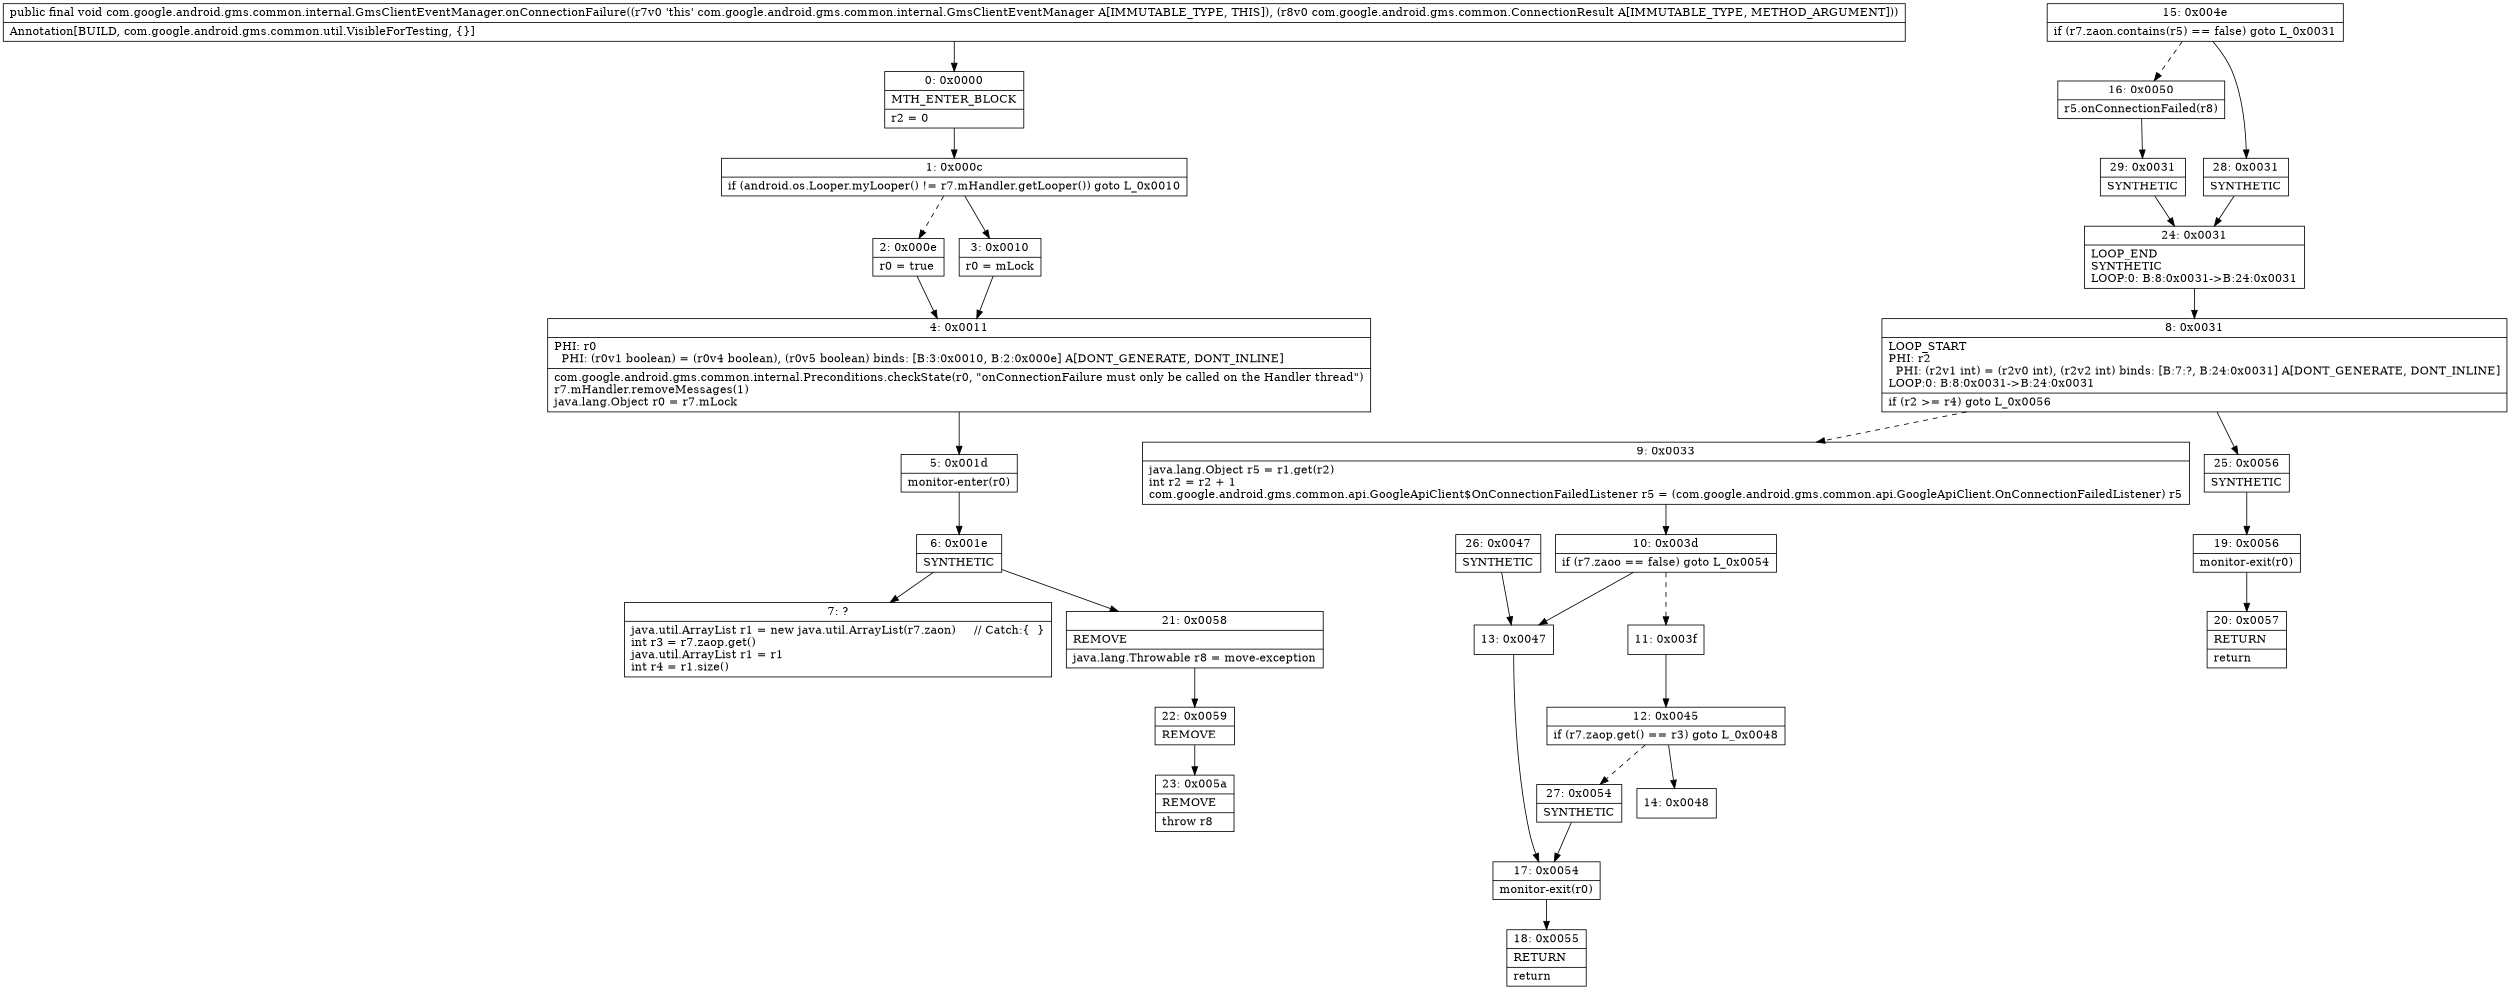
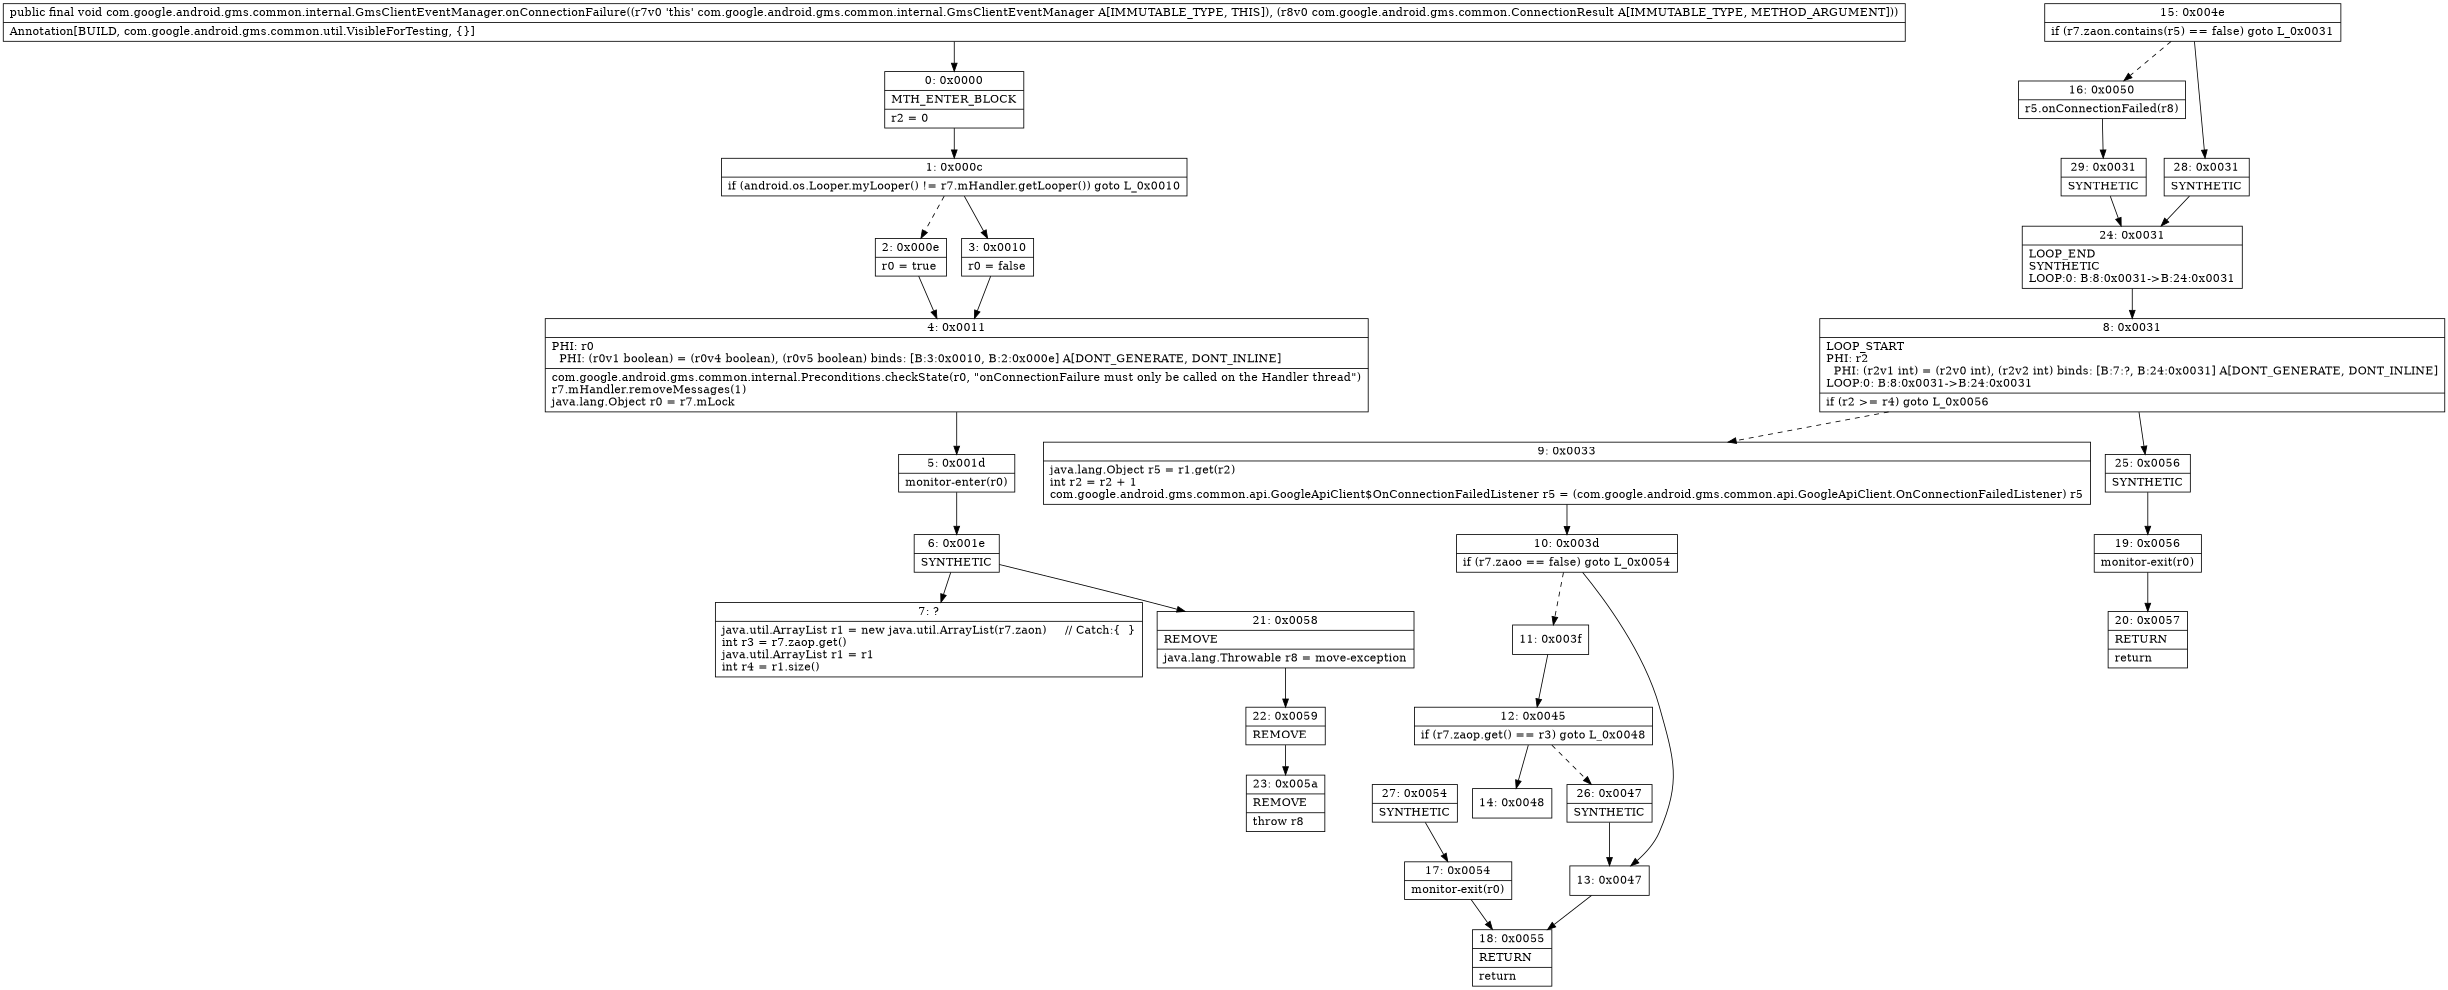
(1000, 266) -> (997, 266)
(1518, 755) -> (1573, 910)
(1626, 762) -> (1569, 762)
